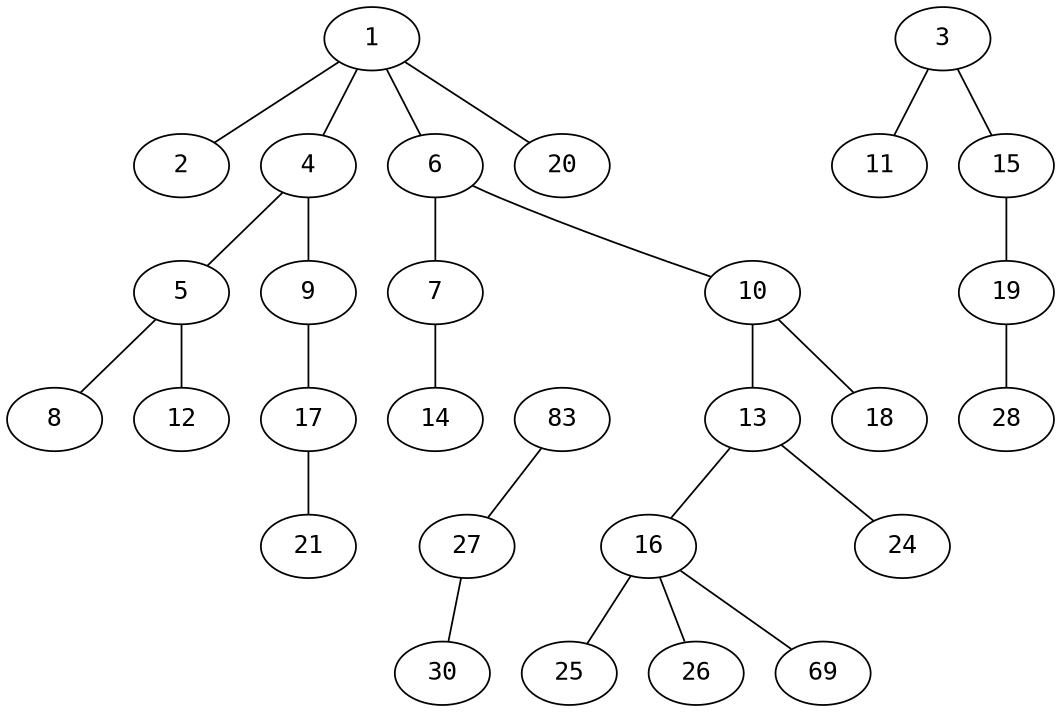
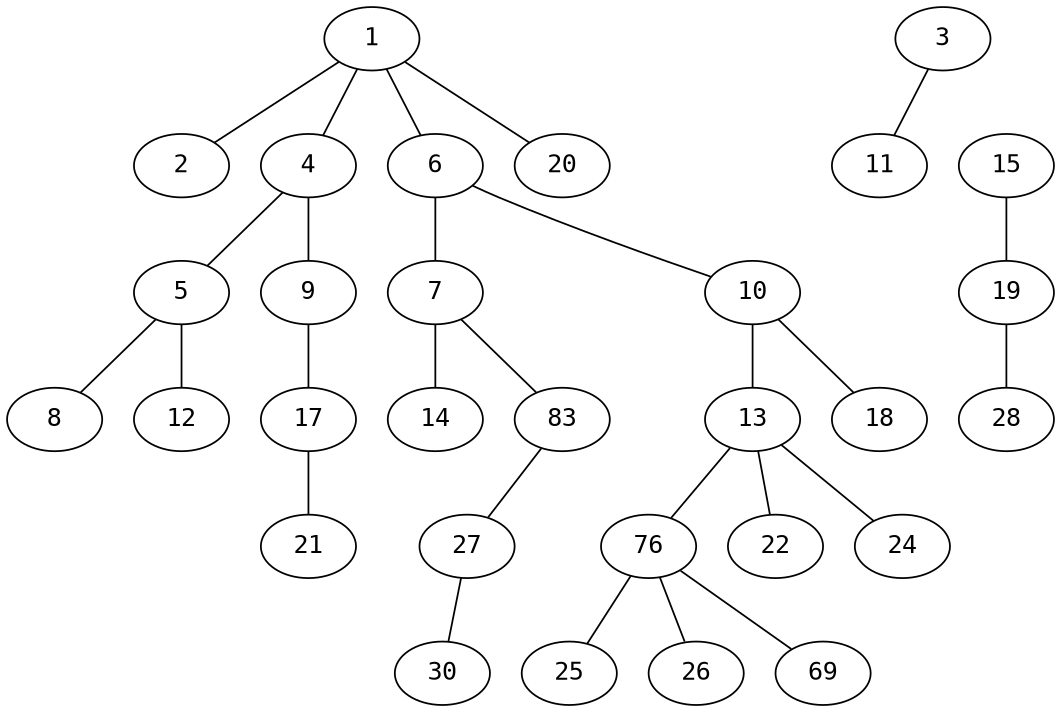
(975, 102) -> none
none -> (499, 356)
(649, 546) -> (649, 546)
none -> (776, 546)
